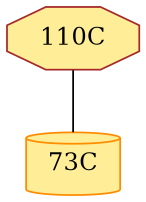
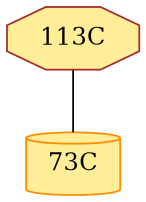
(73, 38) -> (73, 38)
